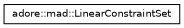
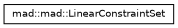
(92, 14) -> (89, 14)
